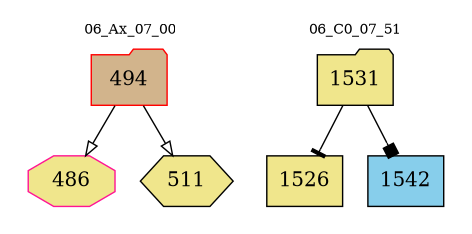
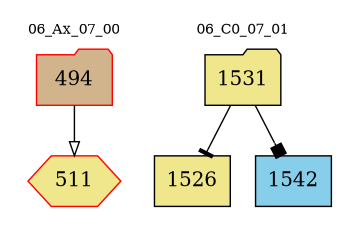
(355, 30) -> (243, 30)
(72, 181) -> none
(187, 181) -> (74, 181)
